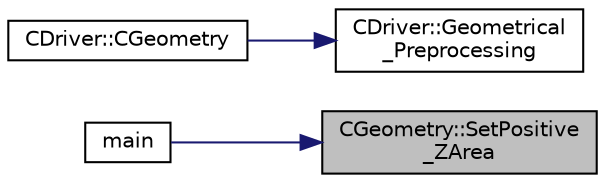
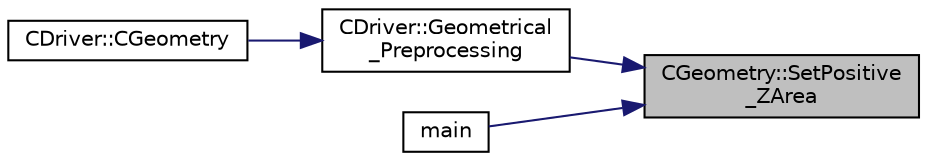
none -> (596, 61)
